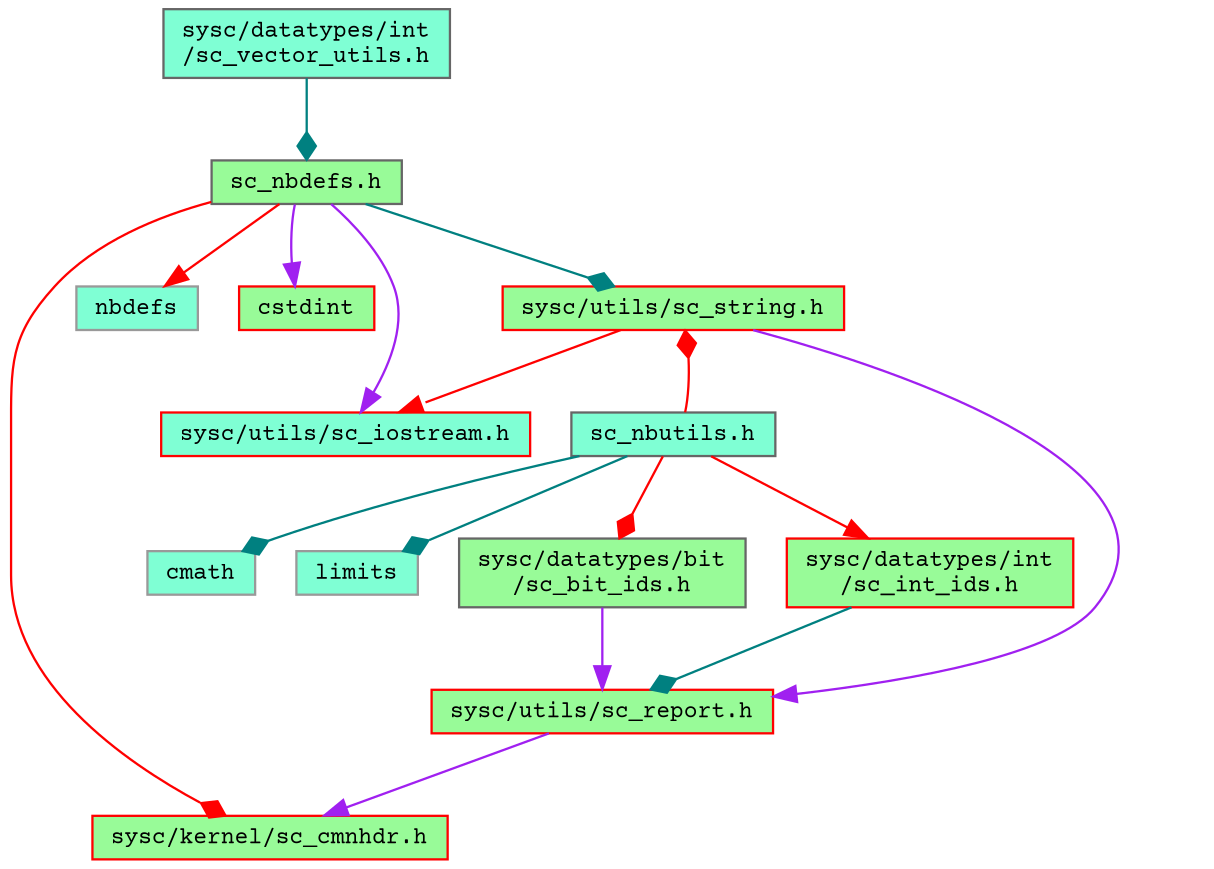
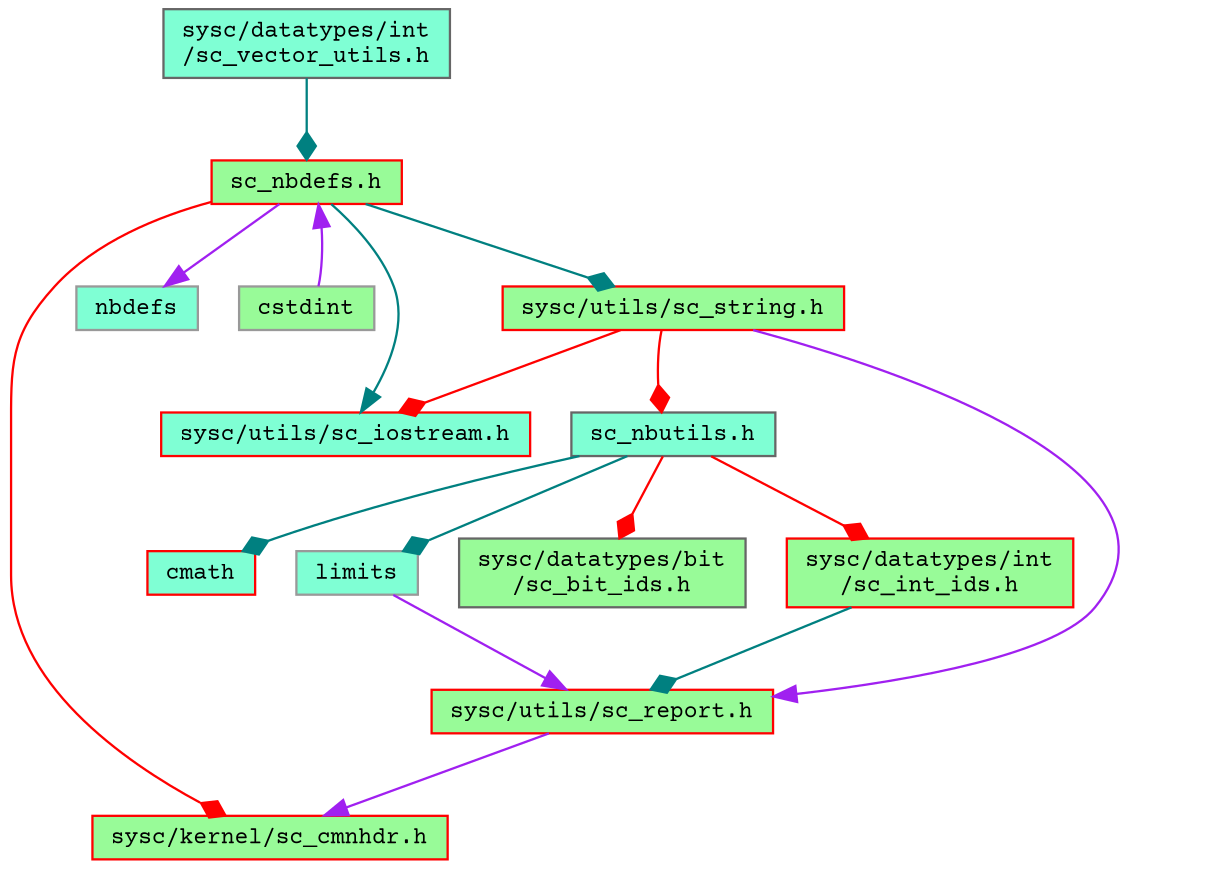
(307, 182) -> (307, 182)
(291, 234) -> (322, 257)
(232, 238) -> (232, 238)
(395, 290) -> (395, 290)
(307, 308) -> (307, 308)
(523, 366) -> (523, 366)
(688, 385) -> (658, 357)
(779, 492) -> (779, 492)
(201, 573) -> (201, 573)
(602, 637) -> (470, 637)
